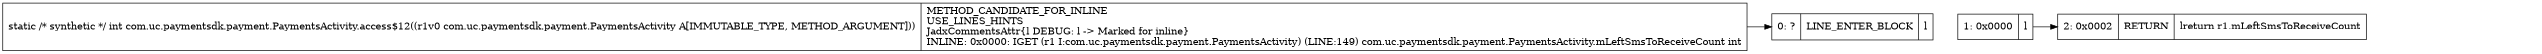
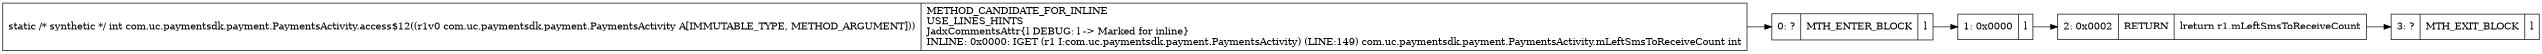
(1860, 27) -> (1859, 27)
none -> (1942, 27)
none -> (2465, 27)
